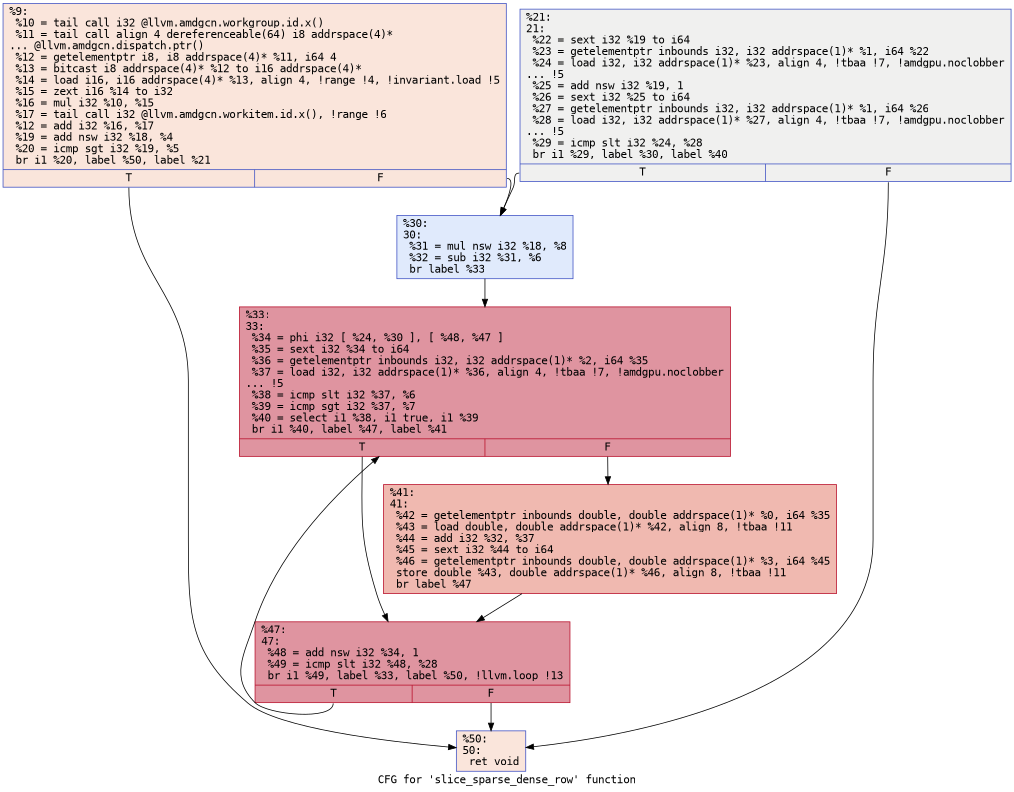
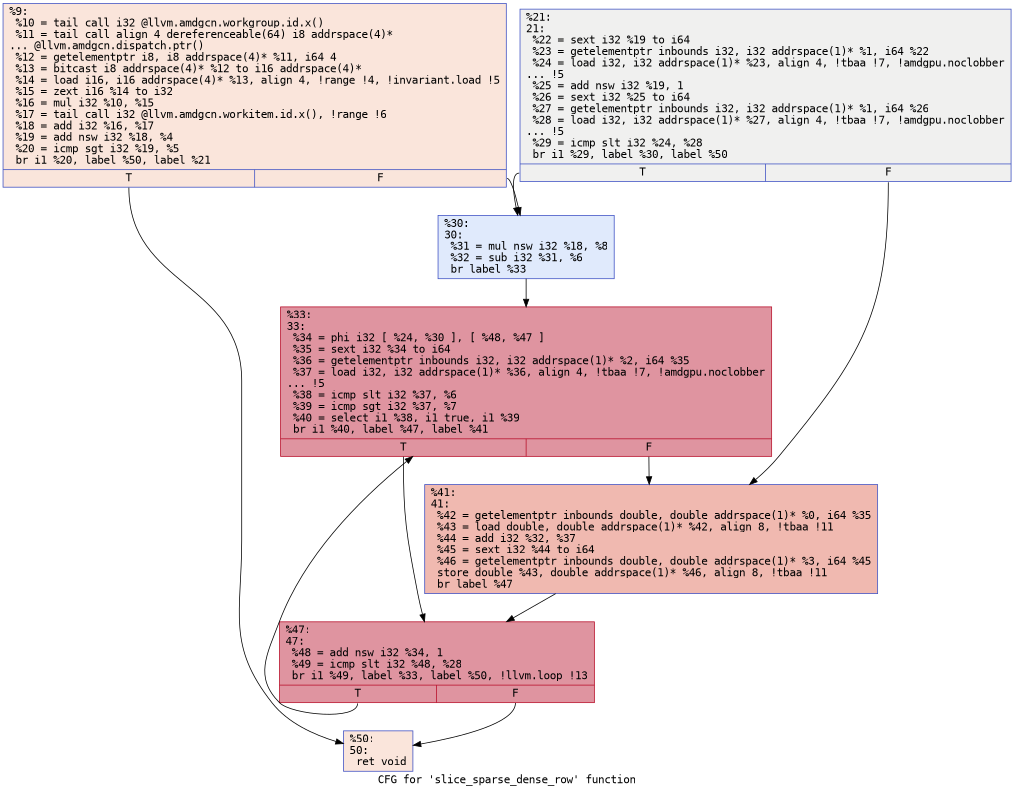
(82, 126) -> (82, 126)
(627, 155) -> (627, 155)
(610, 539) -> (651, 539)
(866, 575) -> (857, 346)
